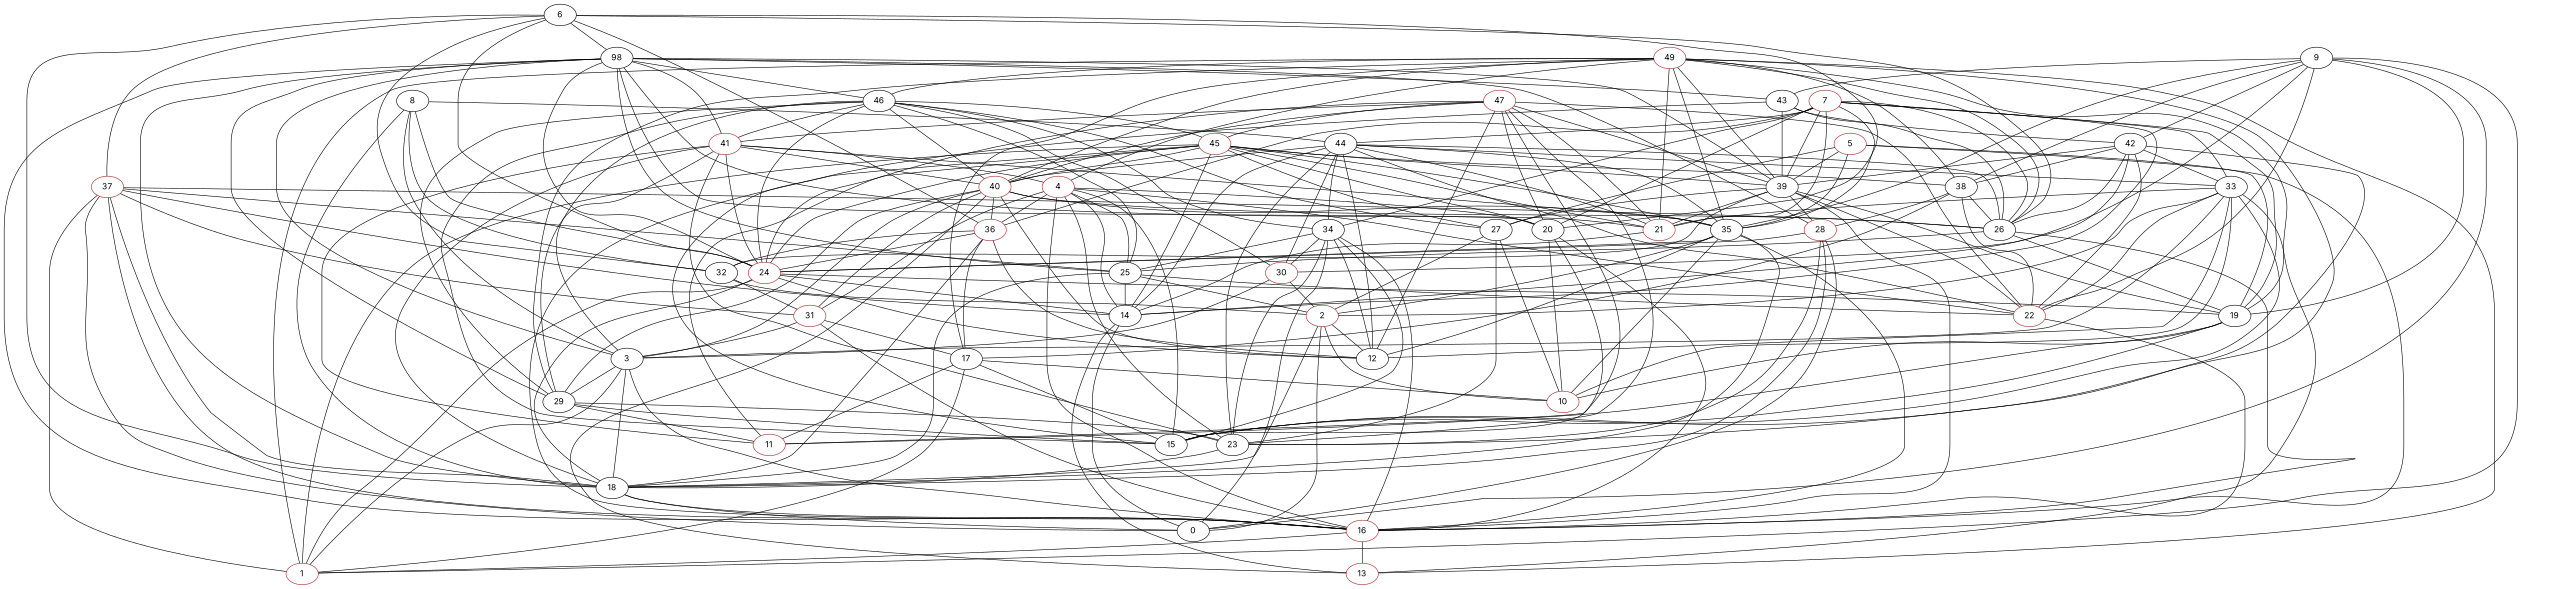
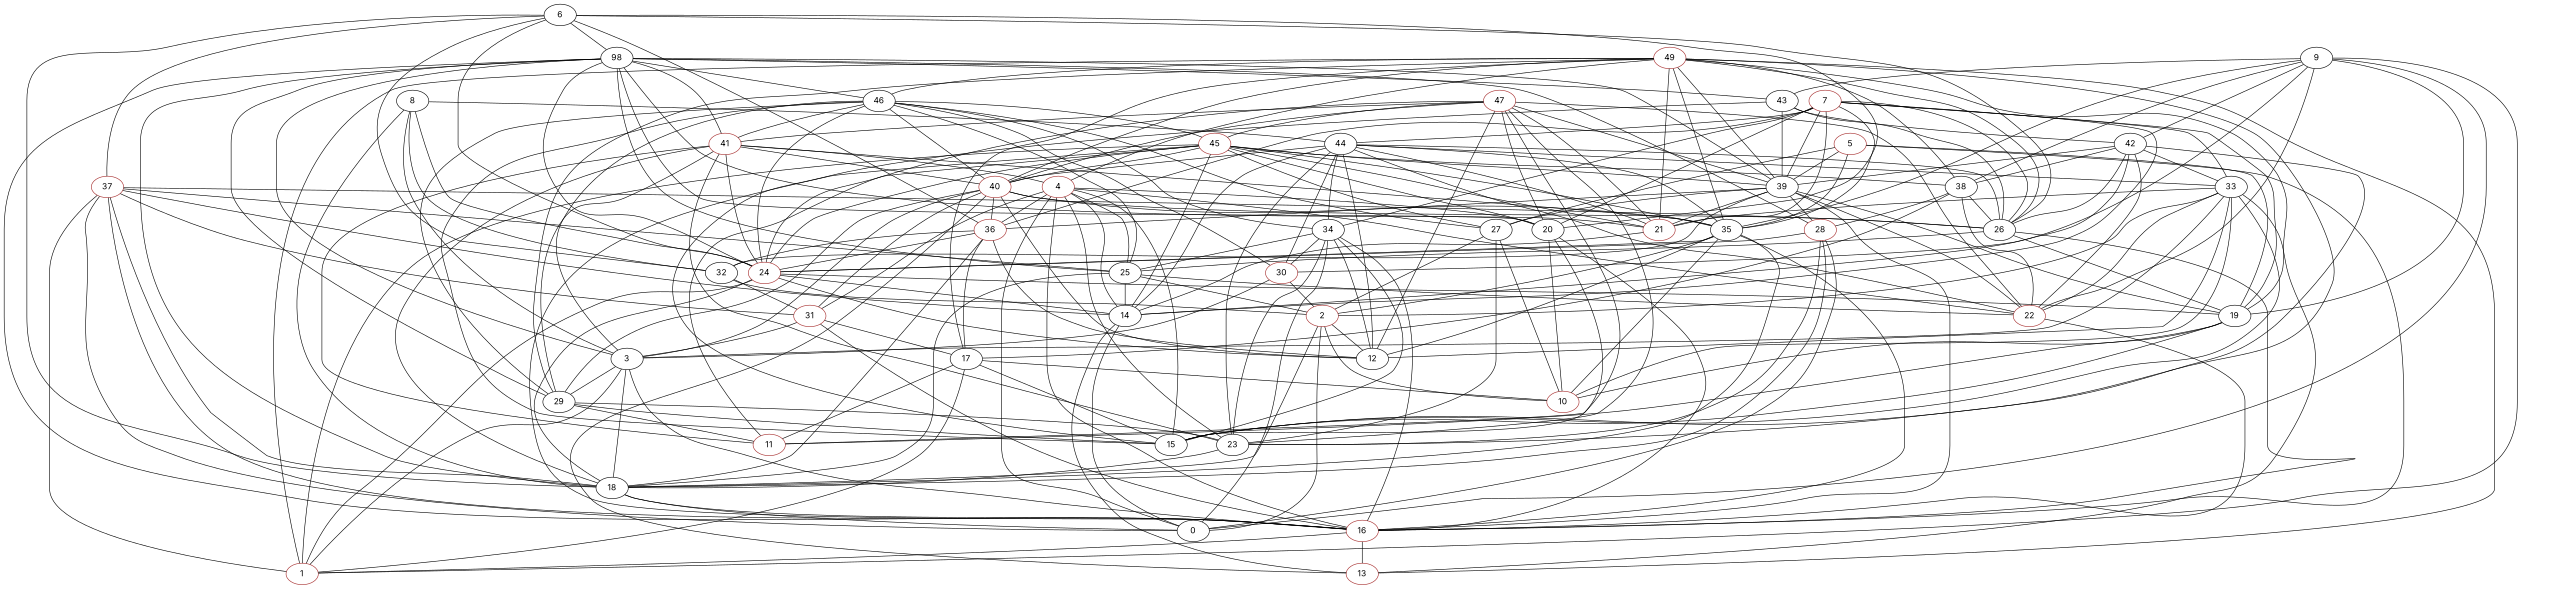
none -> (1538, 200)
none -> (1002, 407)
